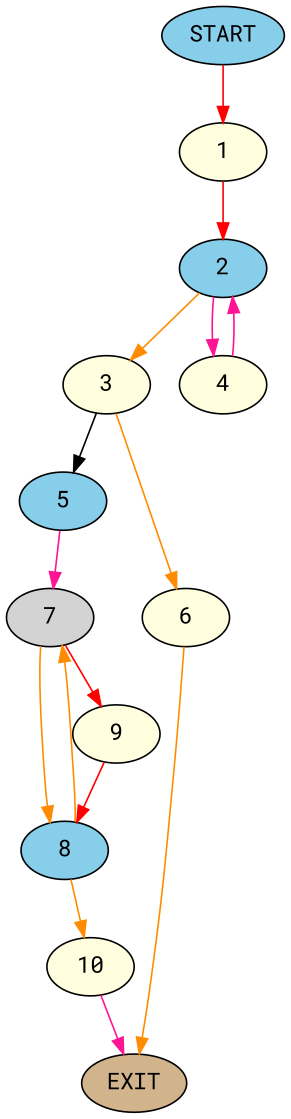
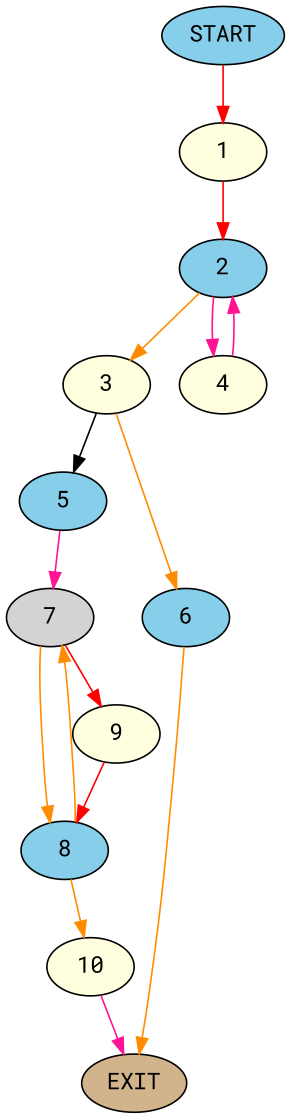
(186, 618) -> (186, 618)
